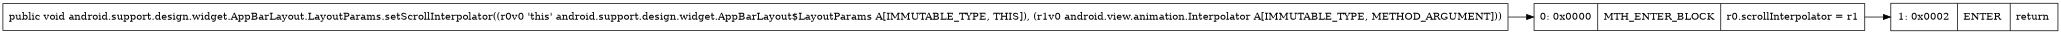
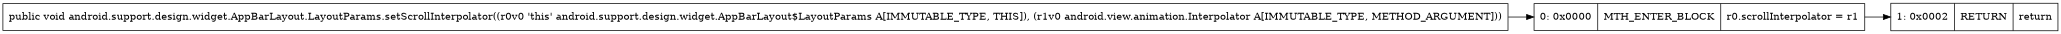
(1982, 17) -> (1984, 17)
